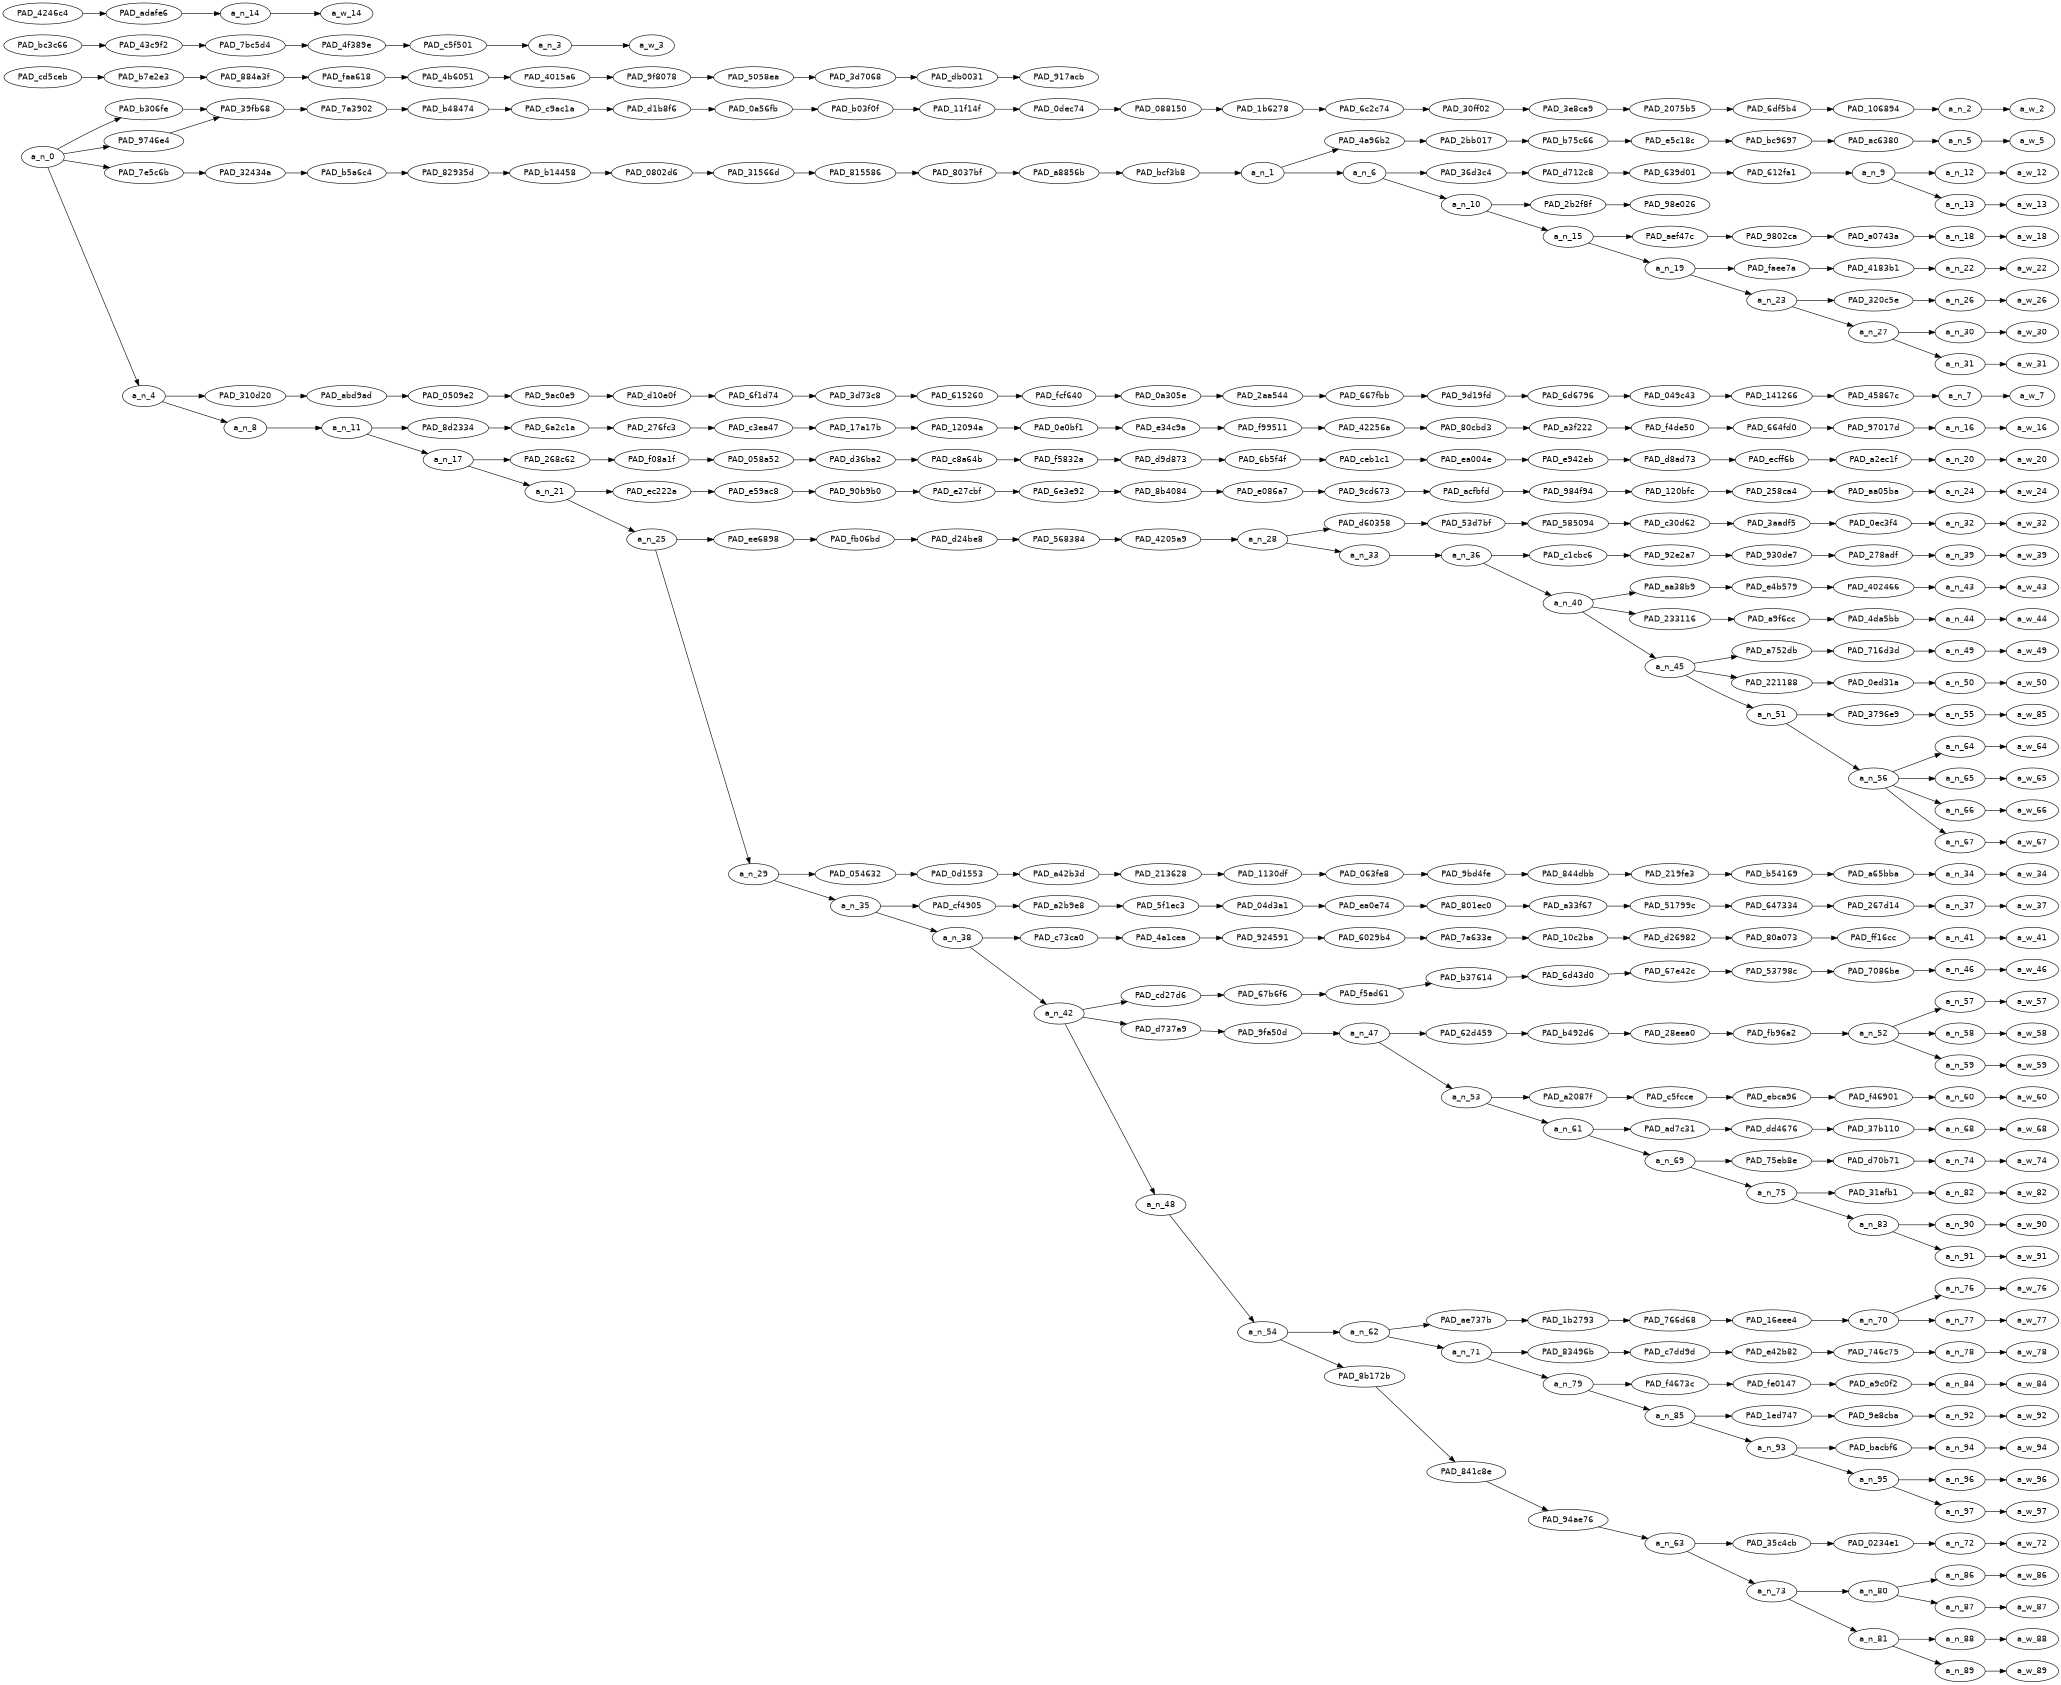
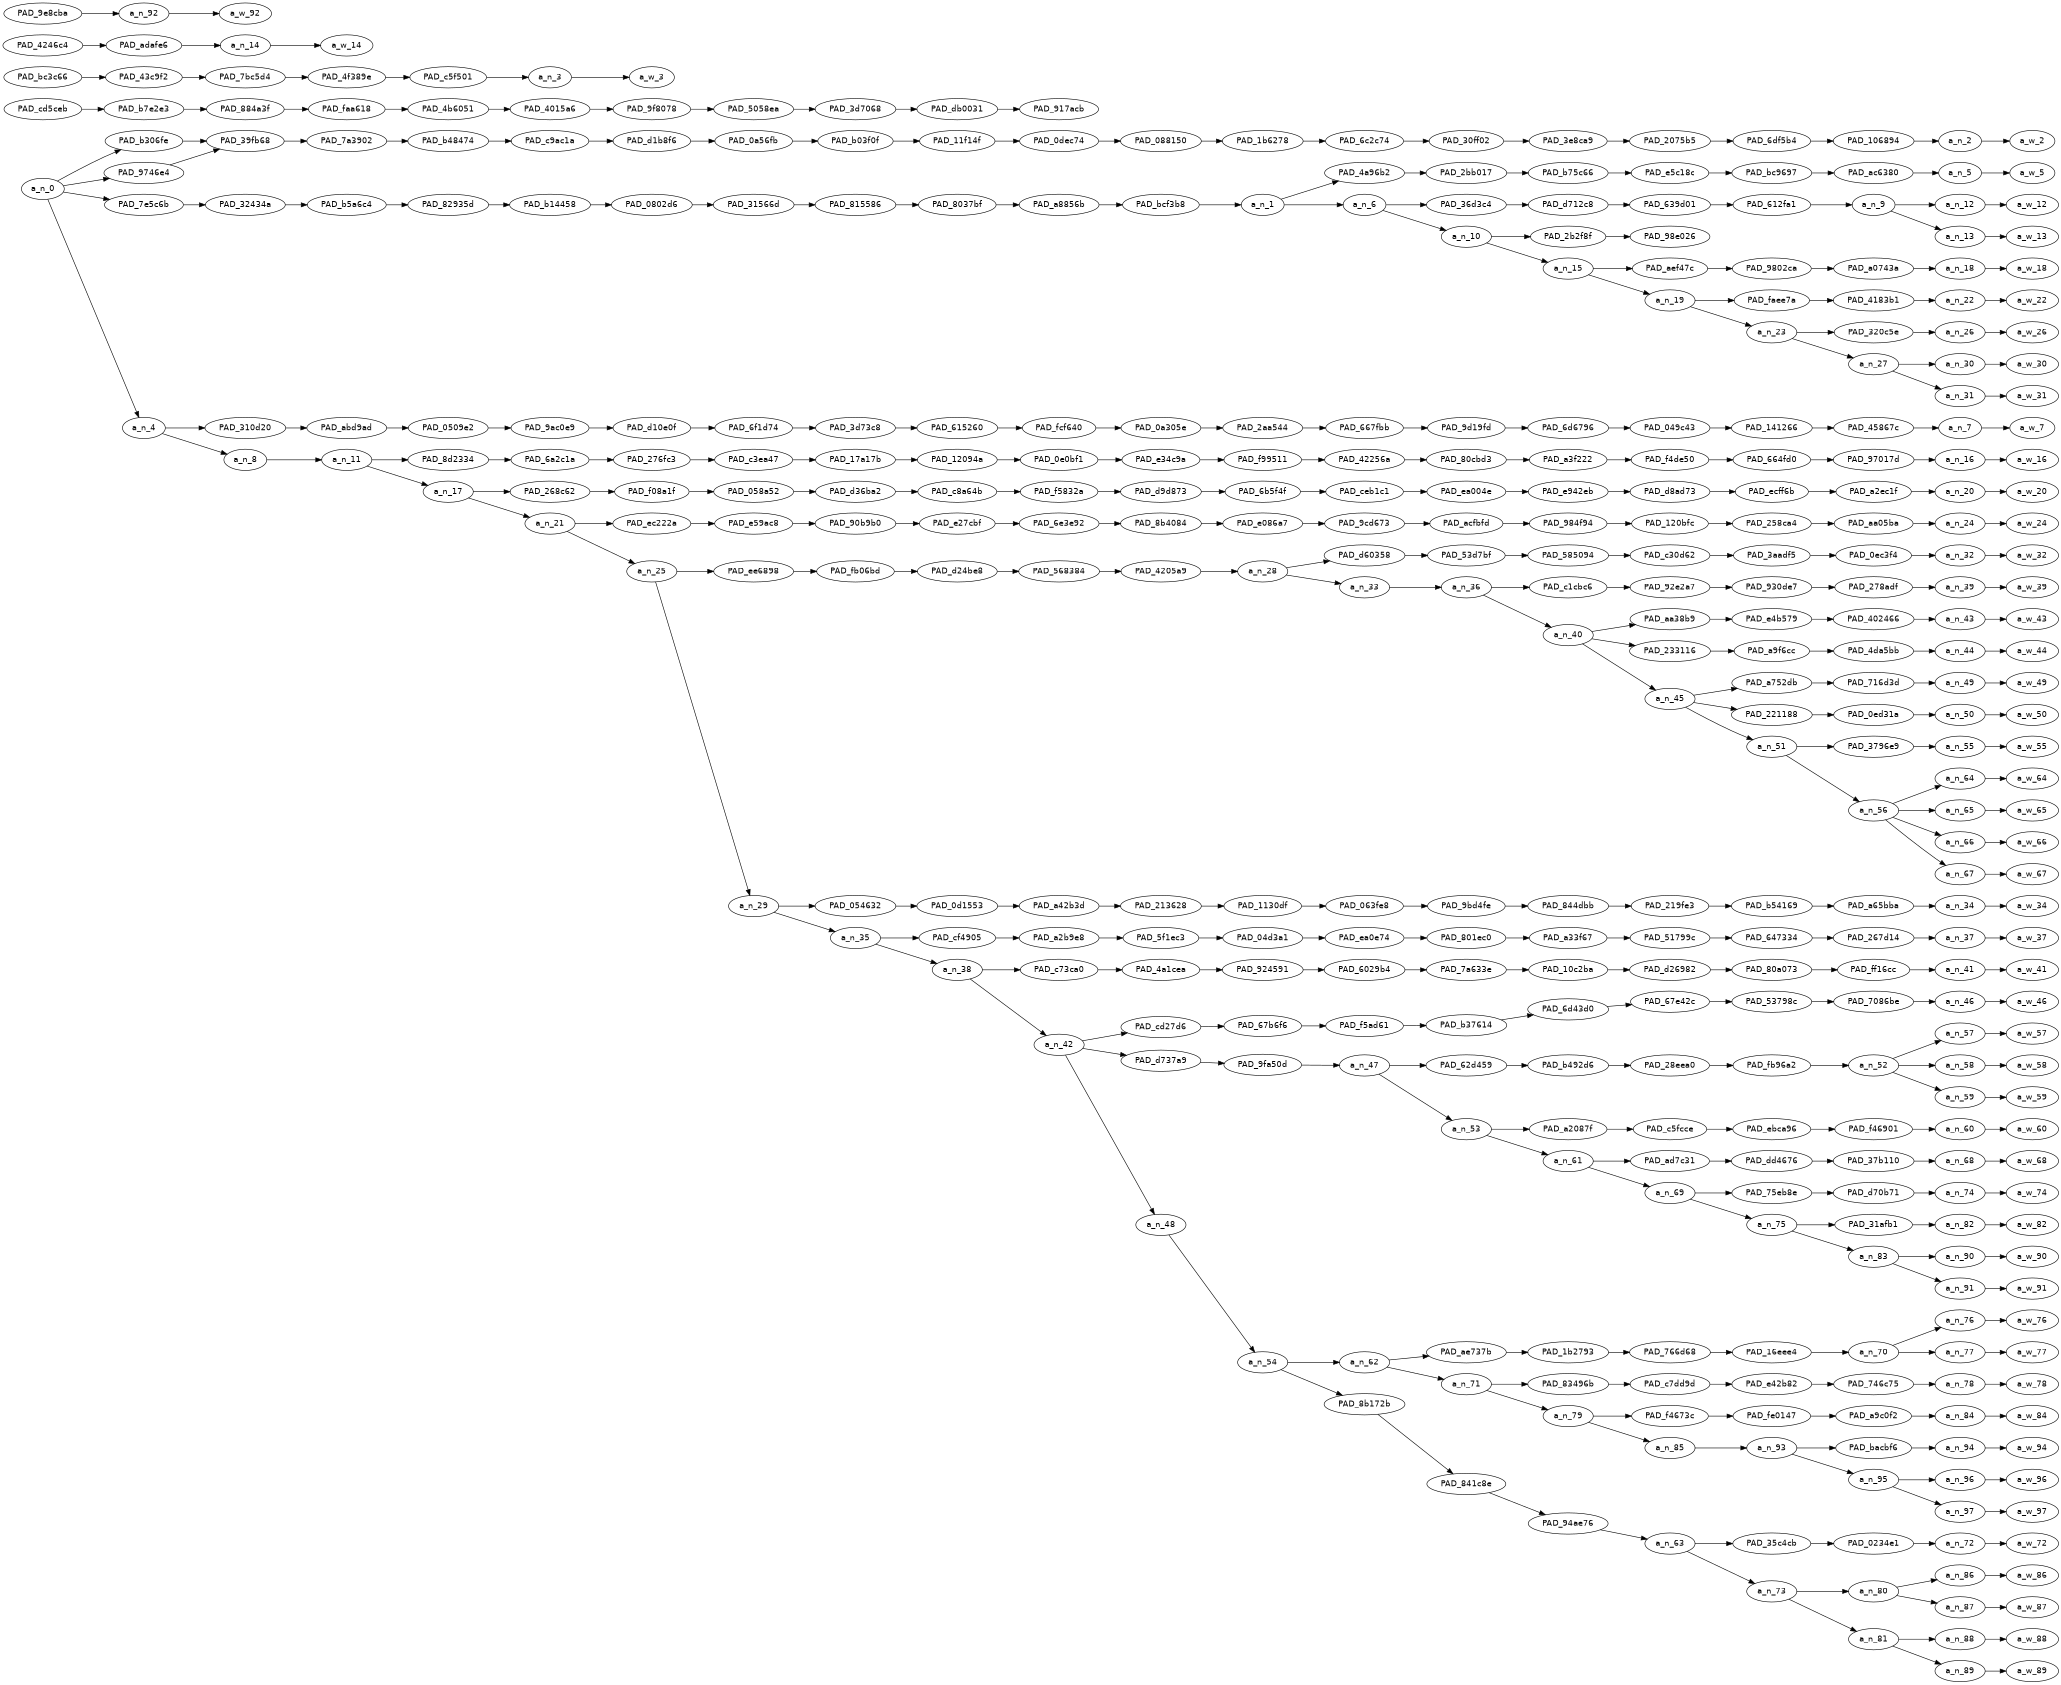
(2032, 715) -> (2032, 747)
(1772, 1416) -> none
